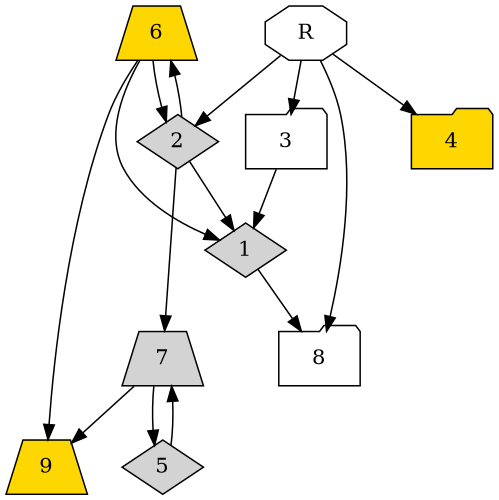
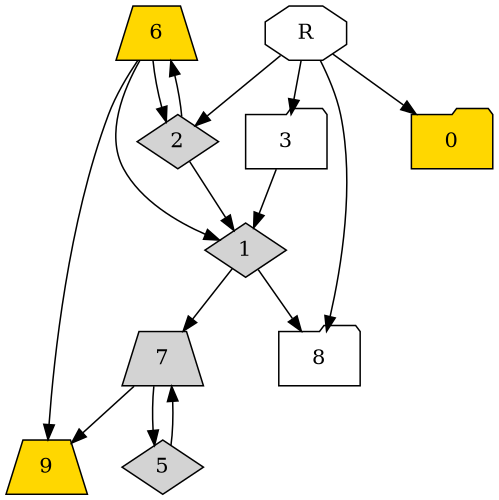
(452, 142) -> (452, 142)
(171, 242) -> (212, 294)
